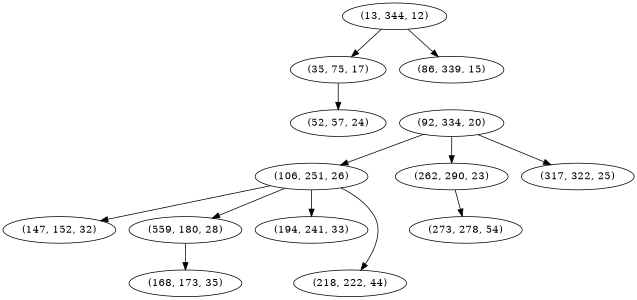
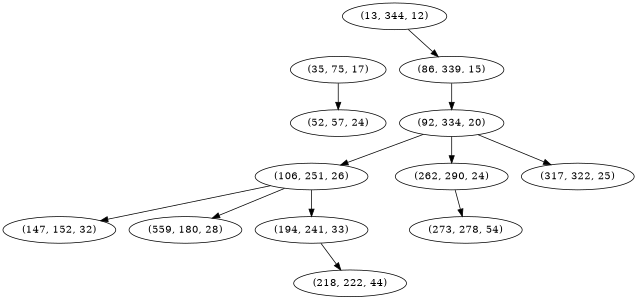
(369, 41) -> none
none -> (452, 93)
(452, 177) -> (452, 177)
(376, 219) -> (329, 254)
(185, 283) -> none
